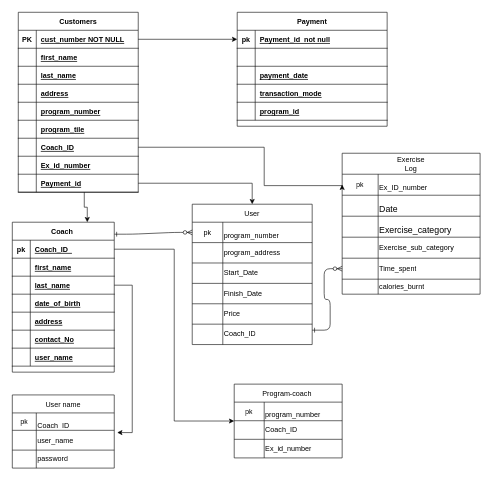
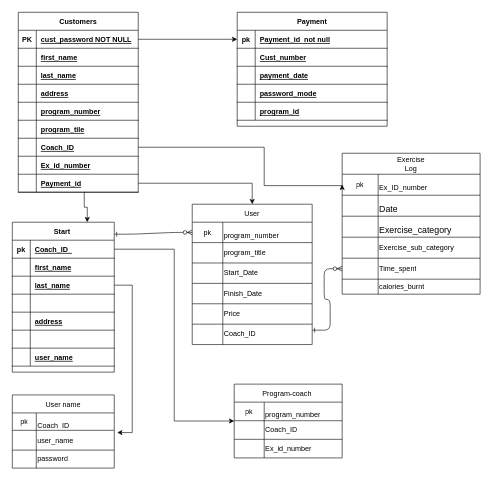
(79, 40) -> (83, 40)
none -> (321, 57)
(291, 94) -> (286, 94)
(63, 232) -> (63, 232)
(254, 253) -> (248, 253)
(72, 303) -> none
(72, 339) -> none
